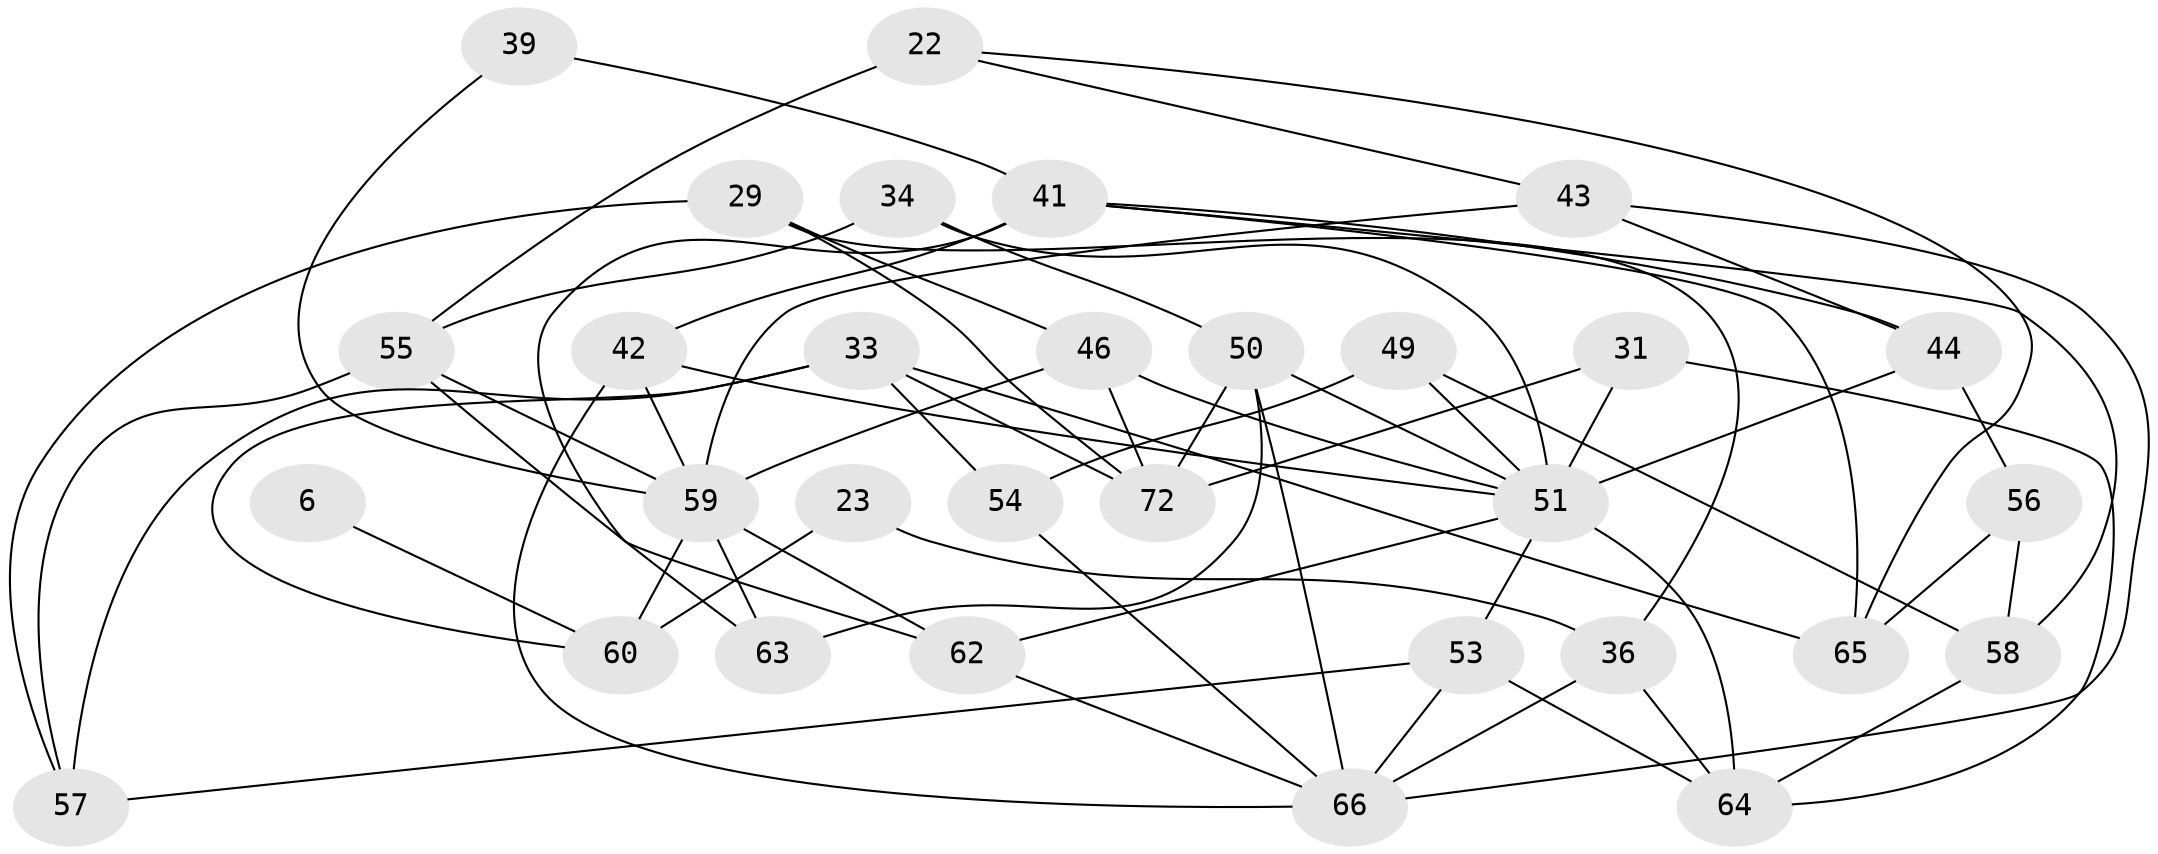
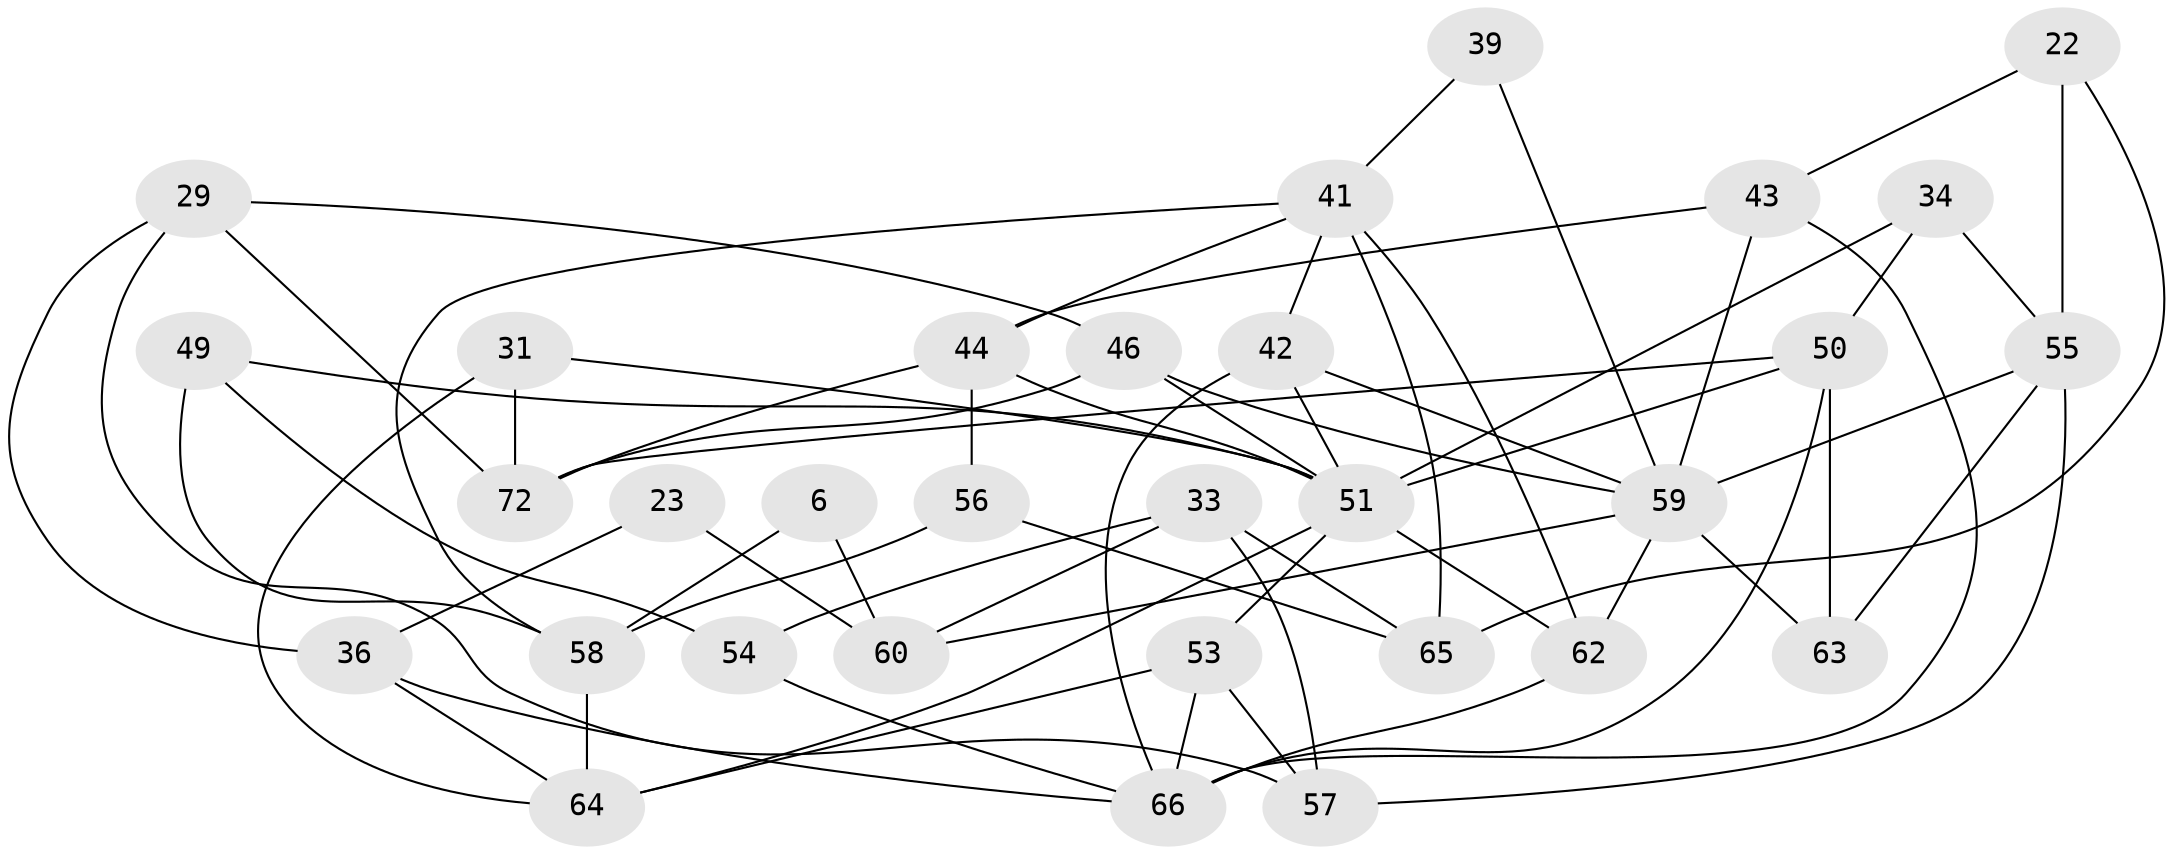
(1051, 448) -> (719, 421)
none -> (703, 579)
